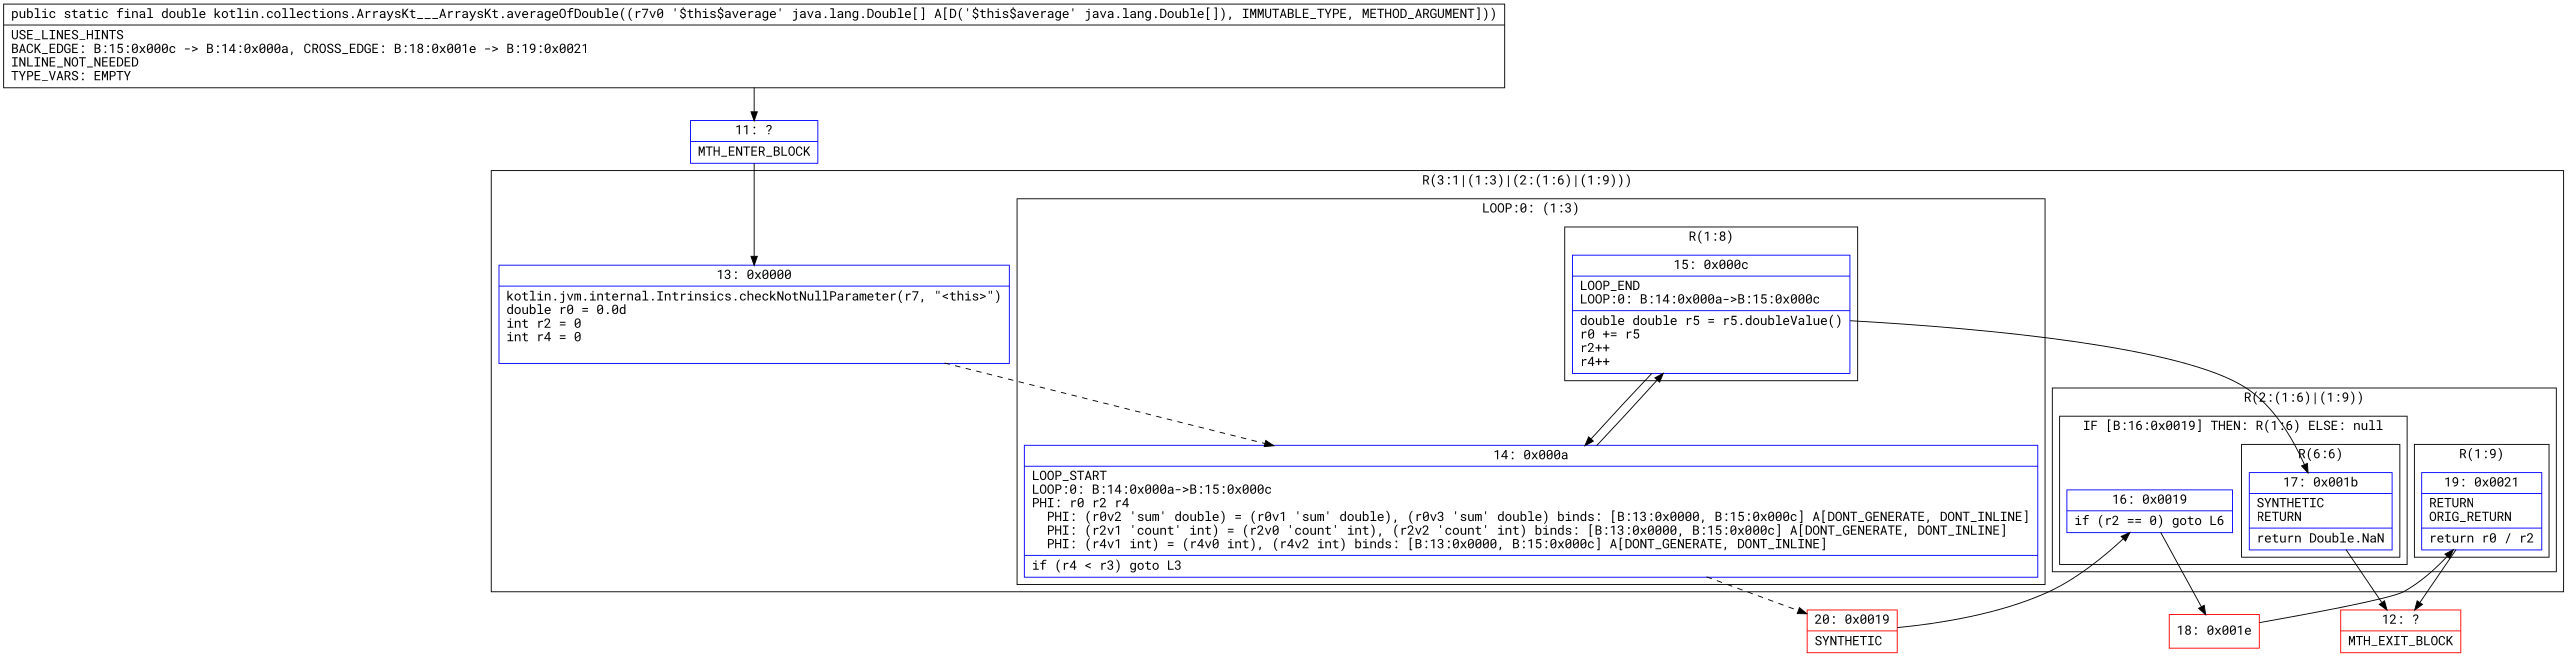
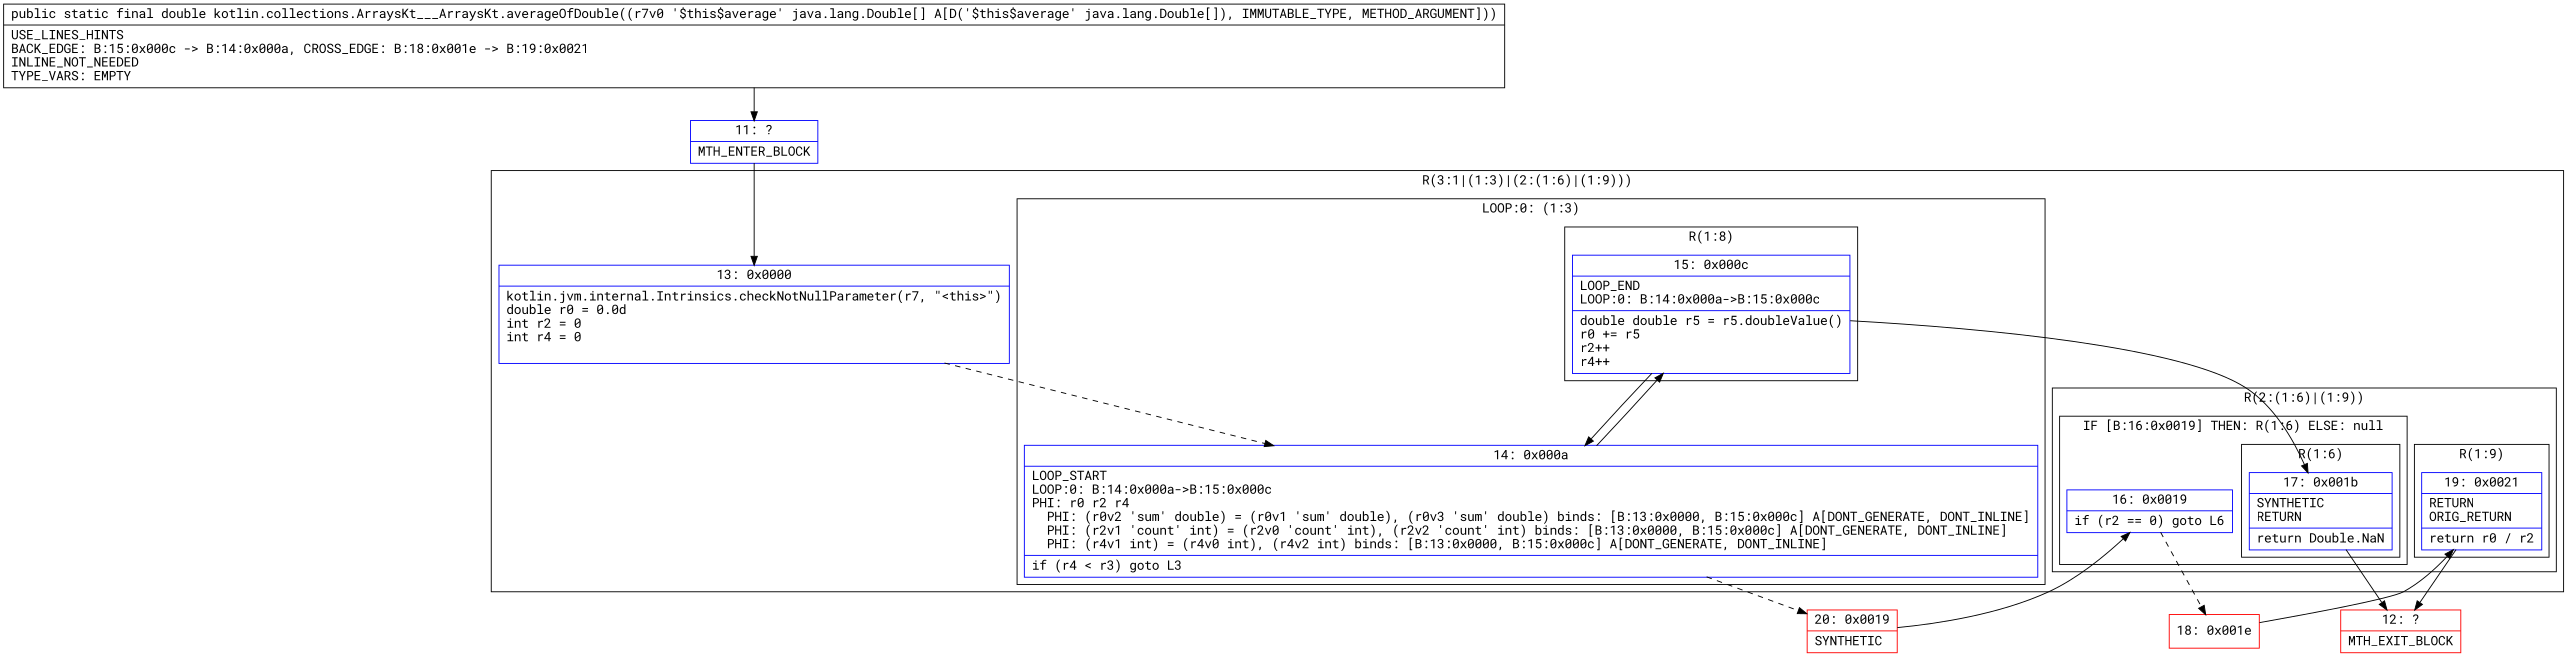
(2321, 455) -> (2321, 455)
(2186, 579) -> (2186, 579)
